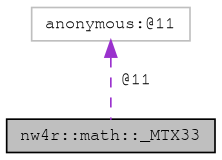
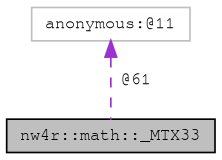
(132, 80) -> (132, 80)
